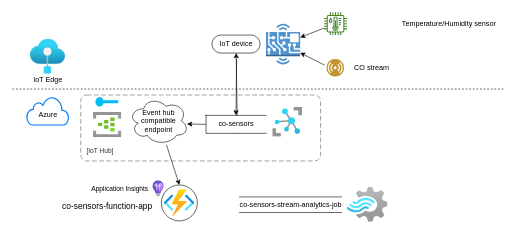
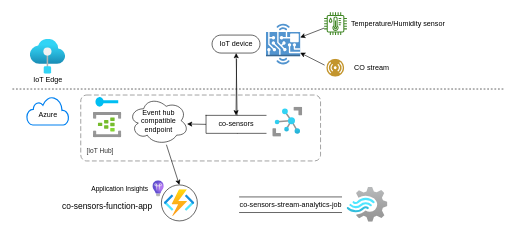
(449, 24) -> (398, 24)
